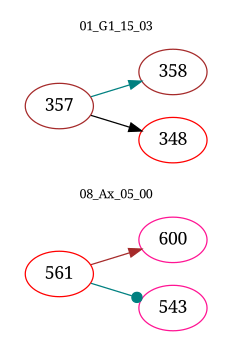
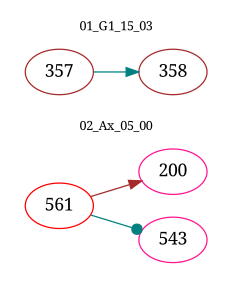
(173, 140) -> none
(116, 195) -> (116, 127)
(173, 240) -> (173, 172)
